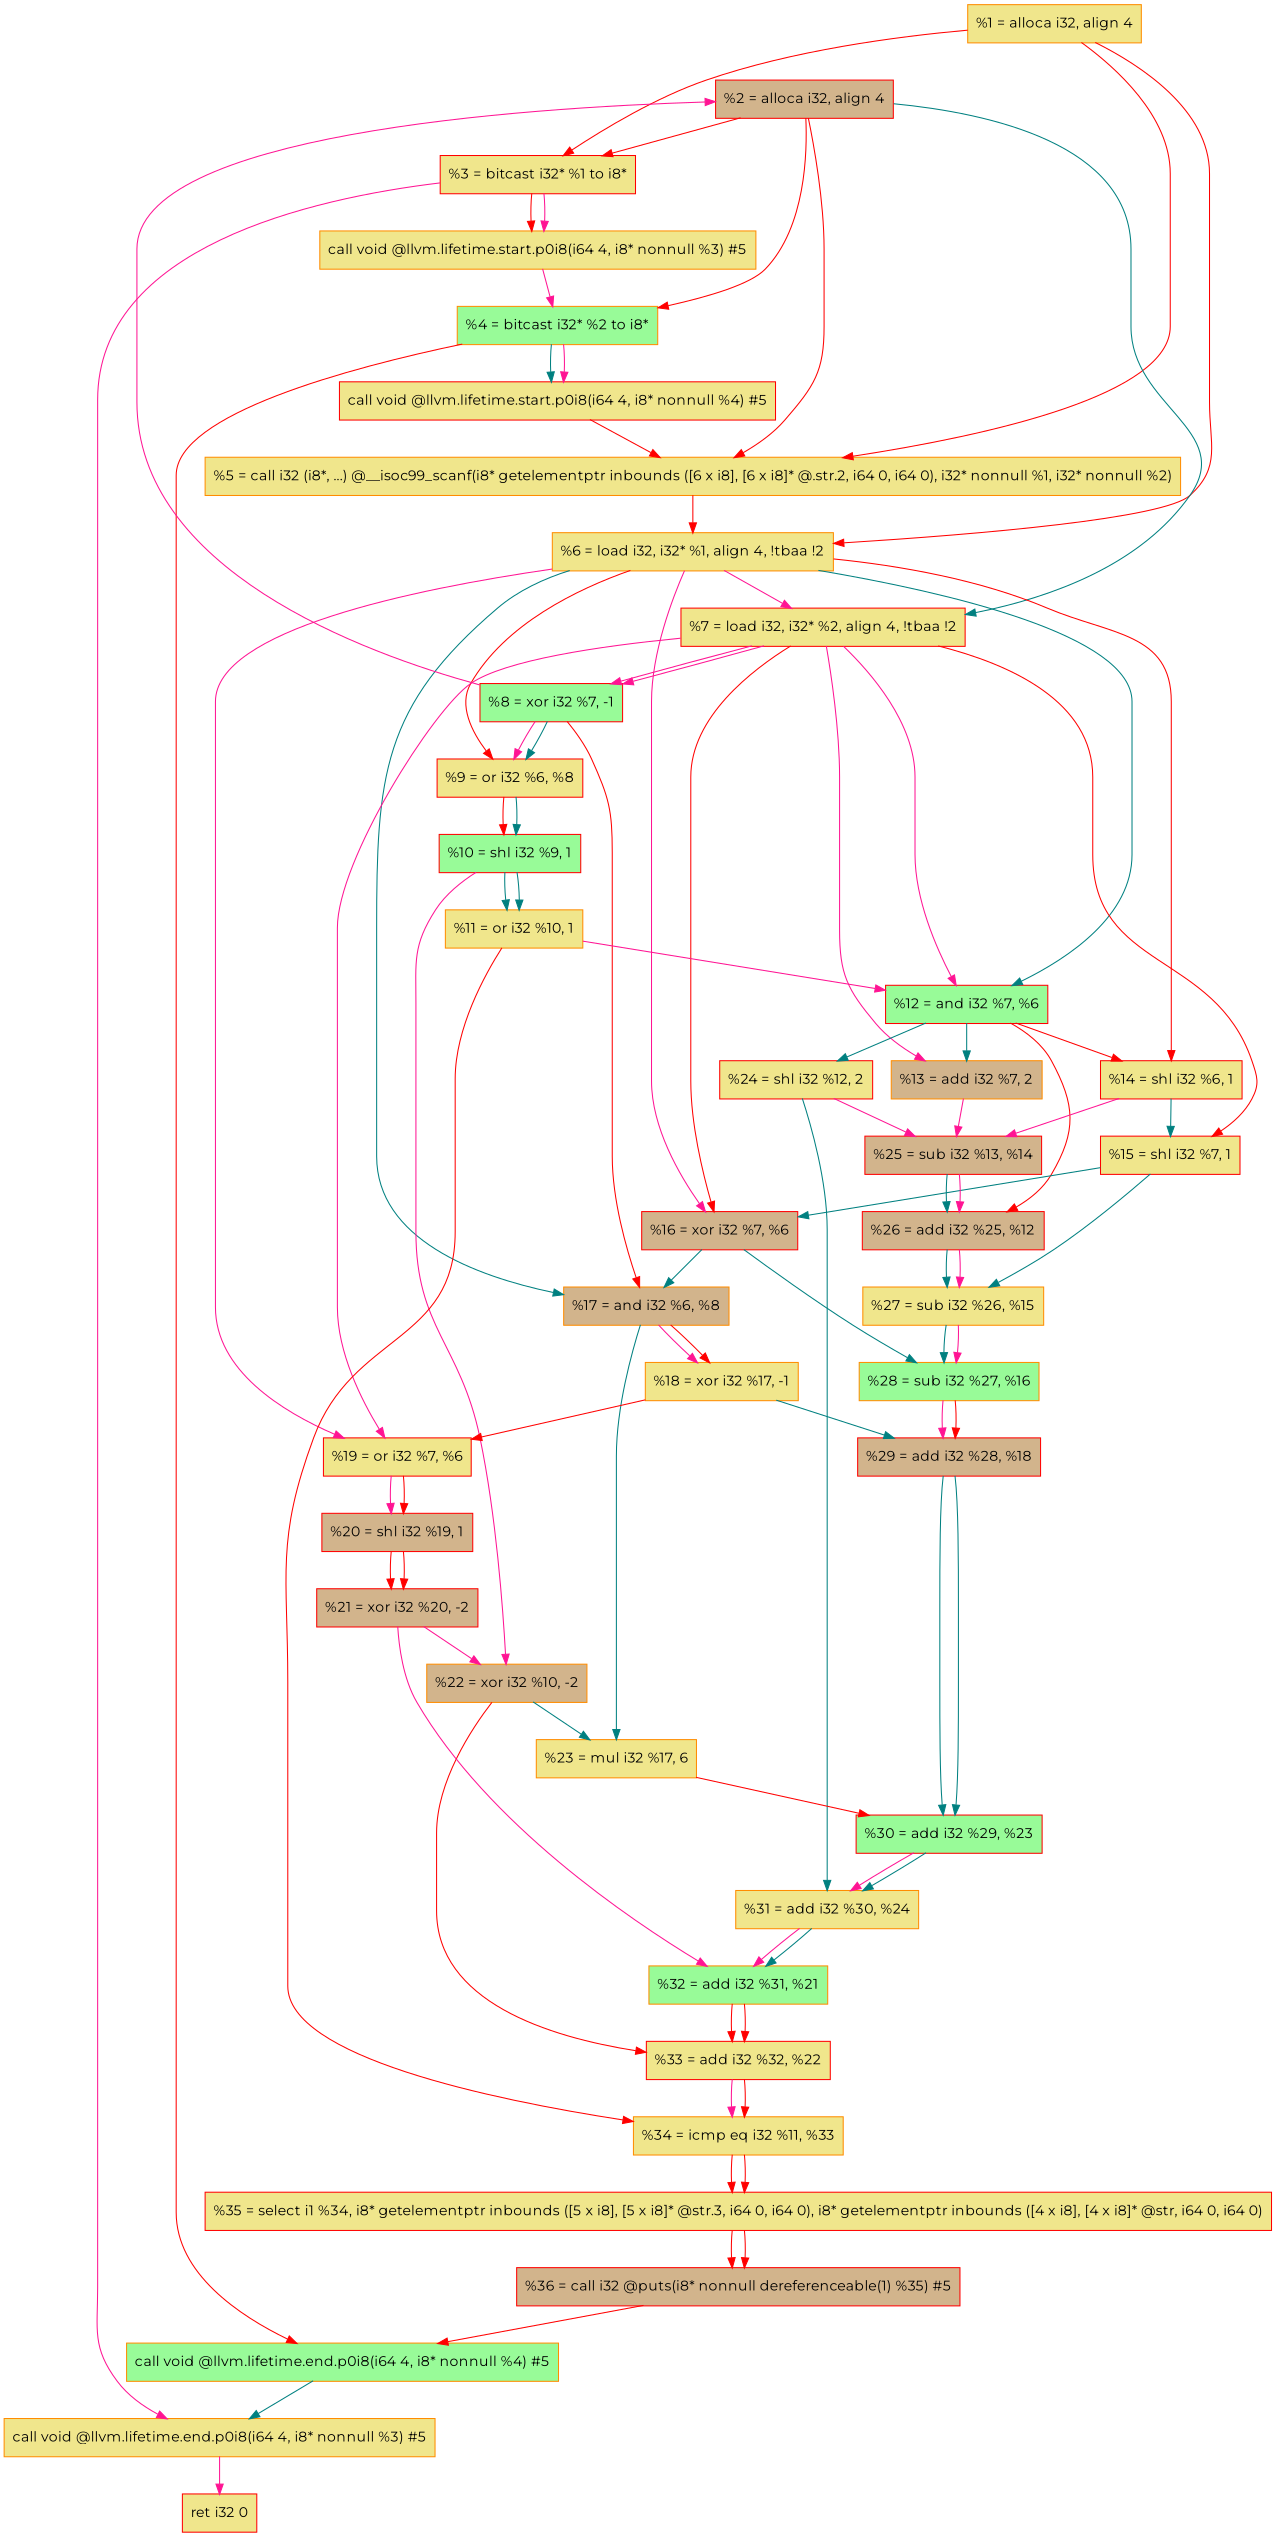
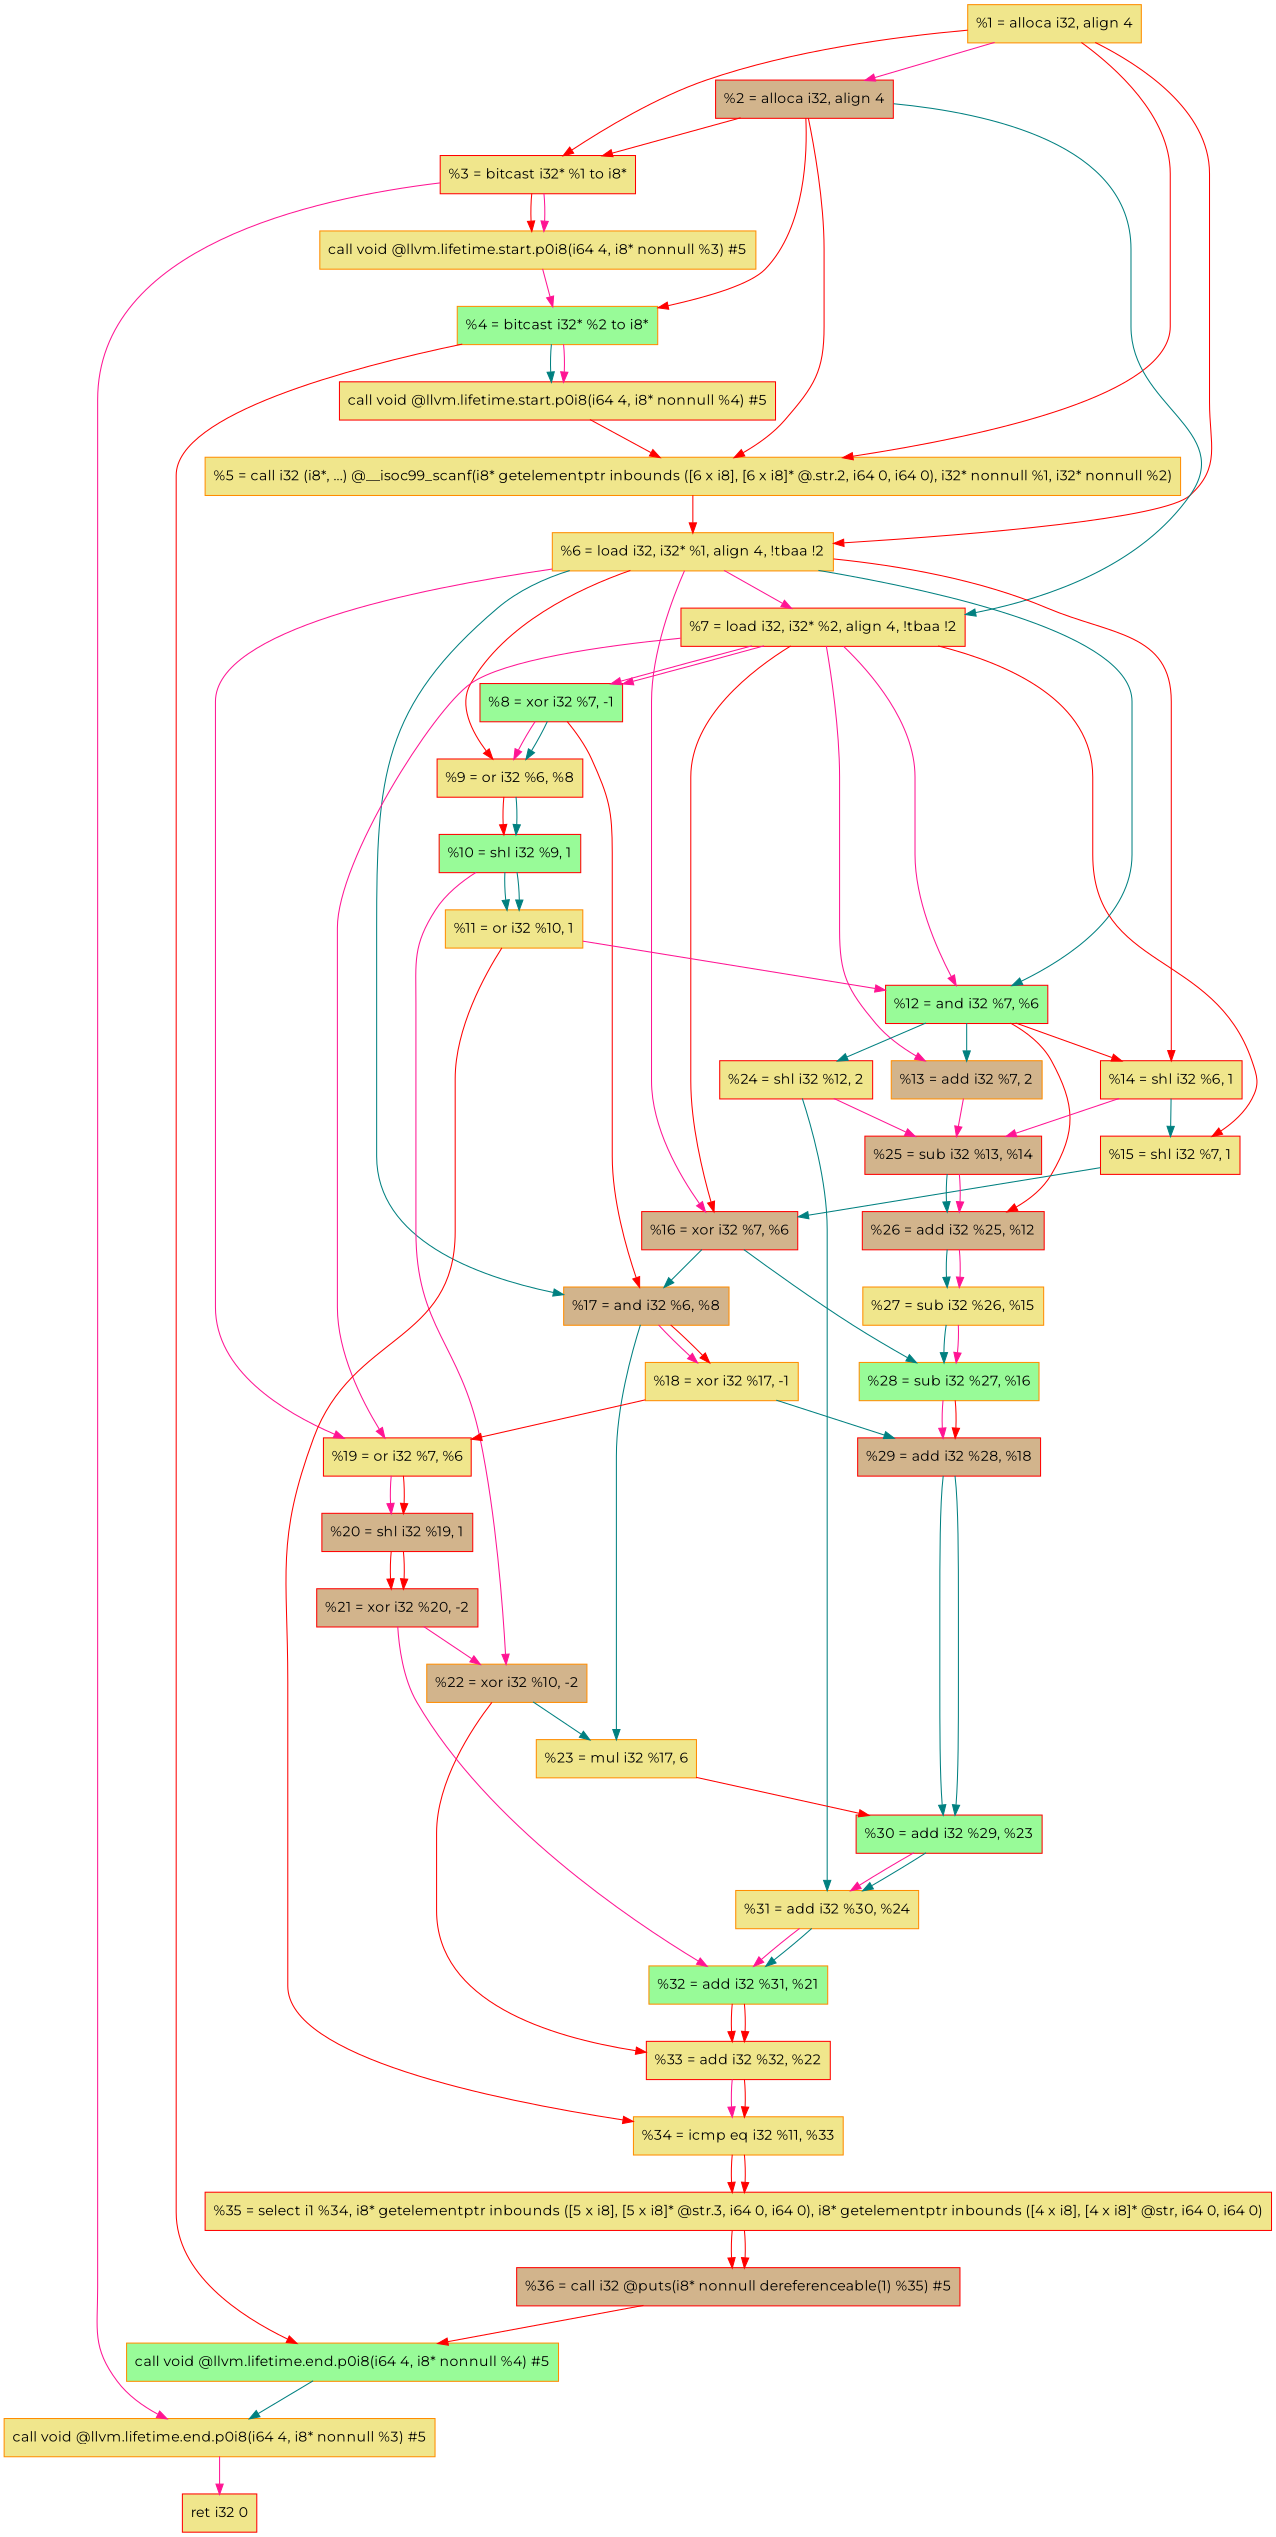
(137, 257) -> (935, 60)
(1078, 1233) -> none
